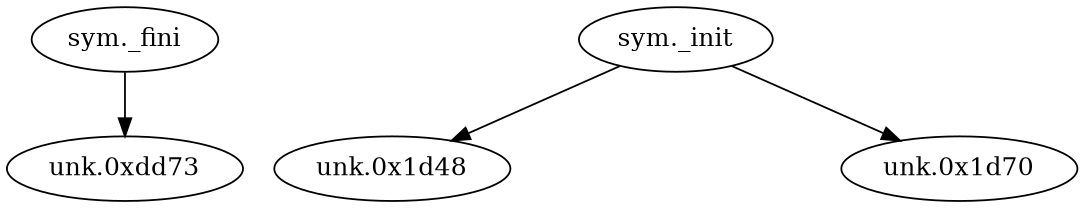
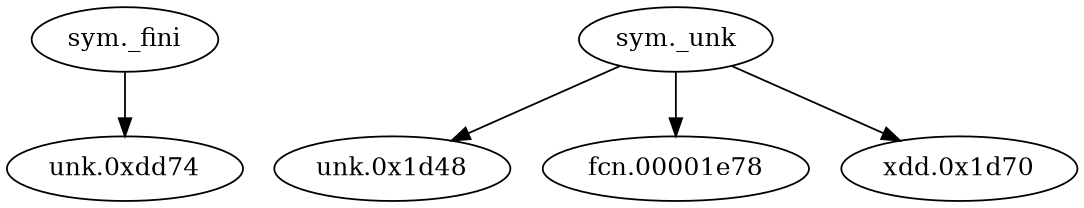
(676, 39) -> (676, 39)
(125, 169) -> (125, 169)
none -> (676, 169)
(959, 169) -> (959, 169)
